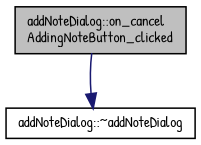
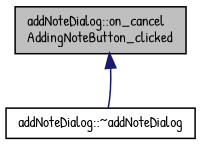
(90, 73) -> (110, 89)
